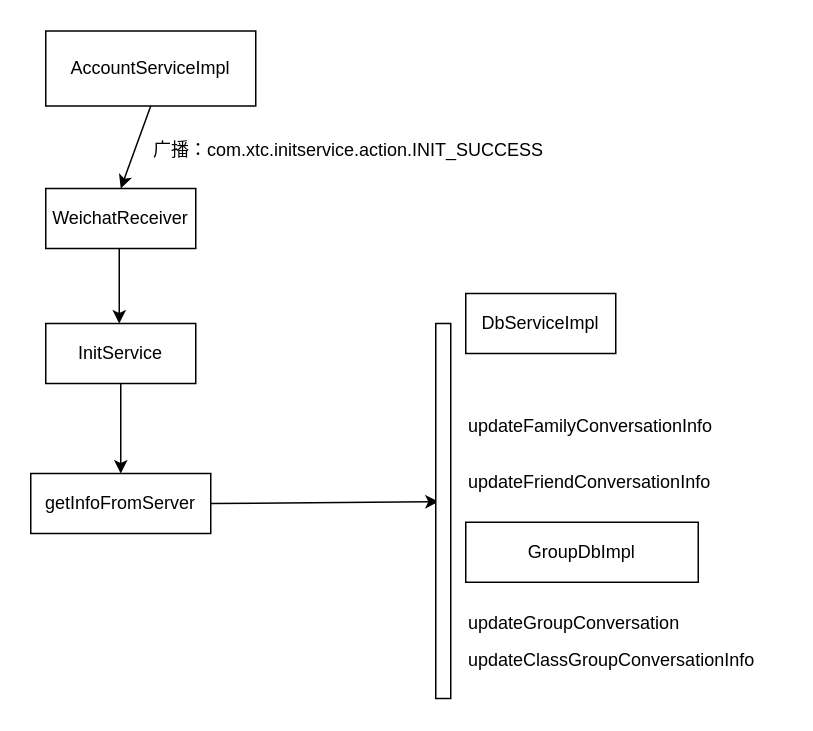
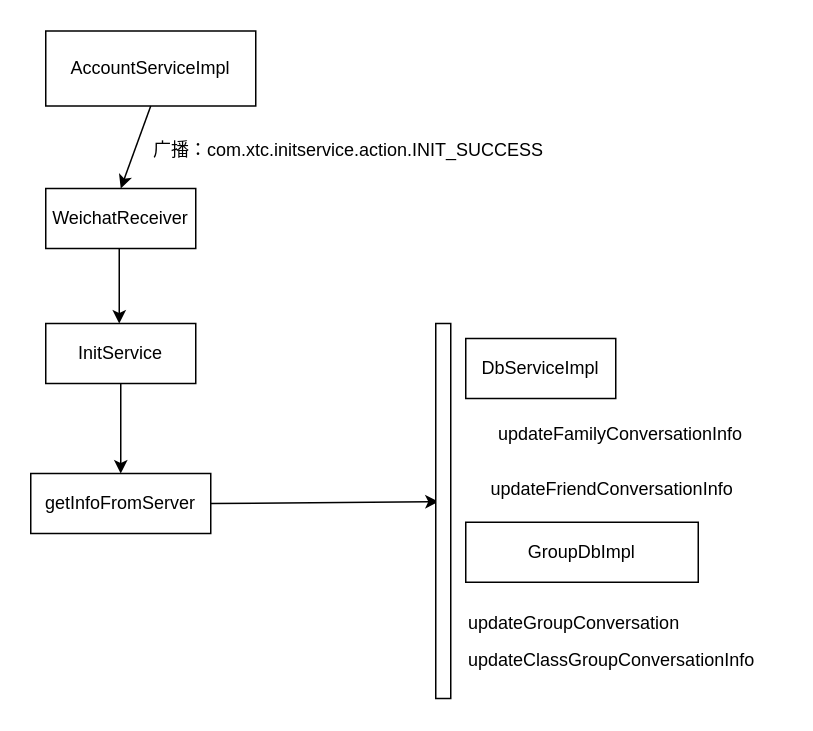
(541, 323) -> (541, 368)
(601, 426) -> (631, 434)
(601, 482) -> (623, 489)
